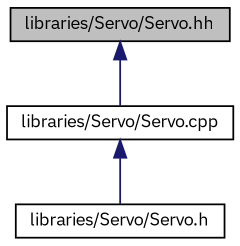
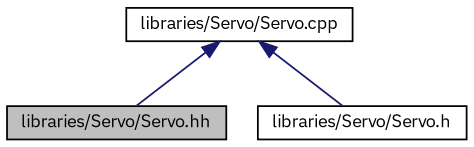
(120, 83) -> (171, 79)
